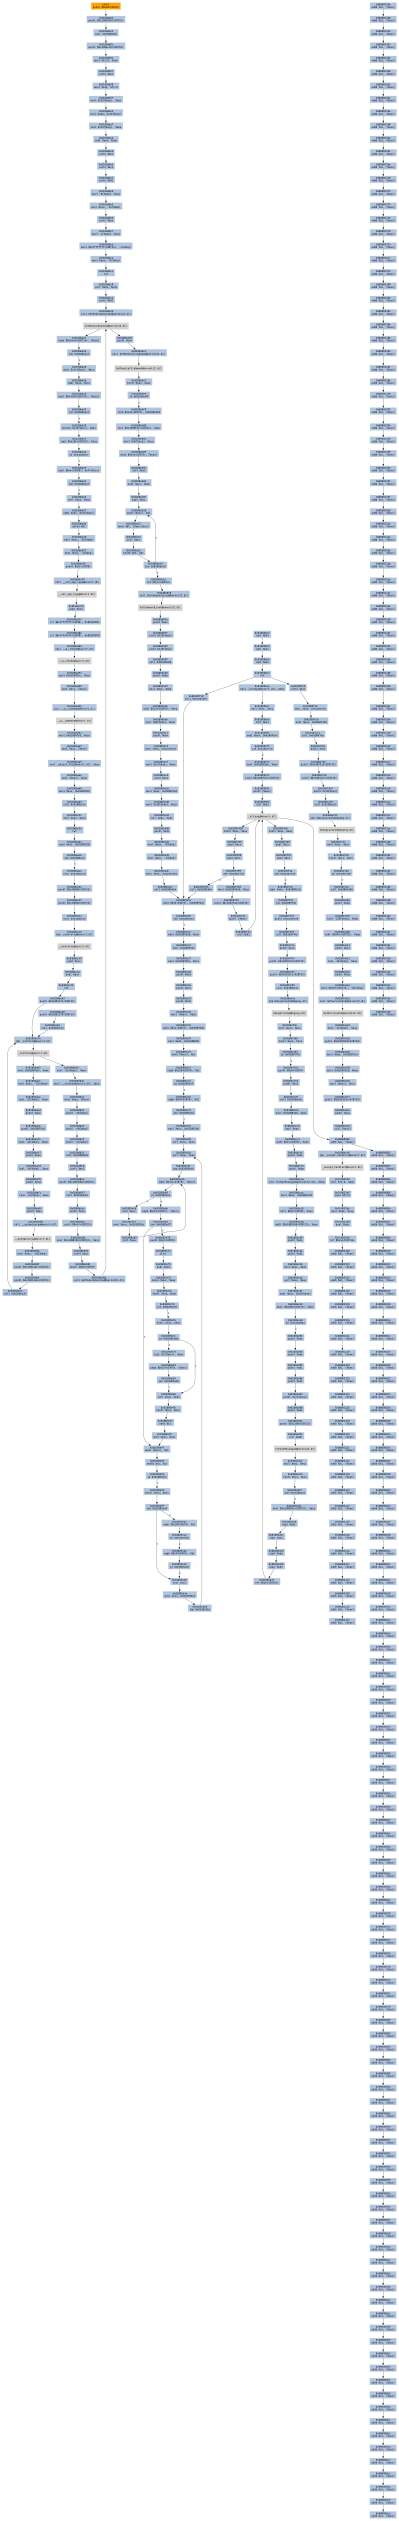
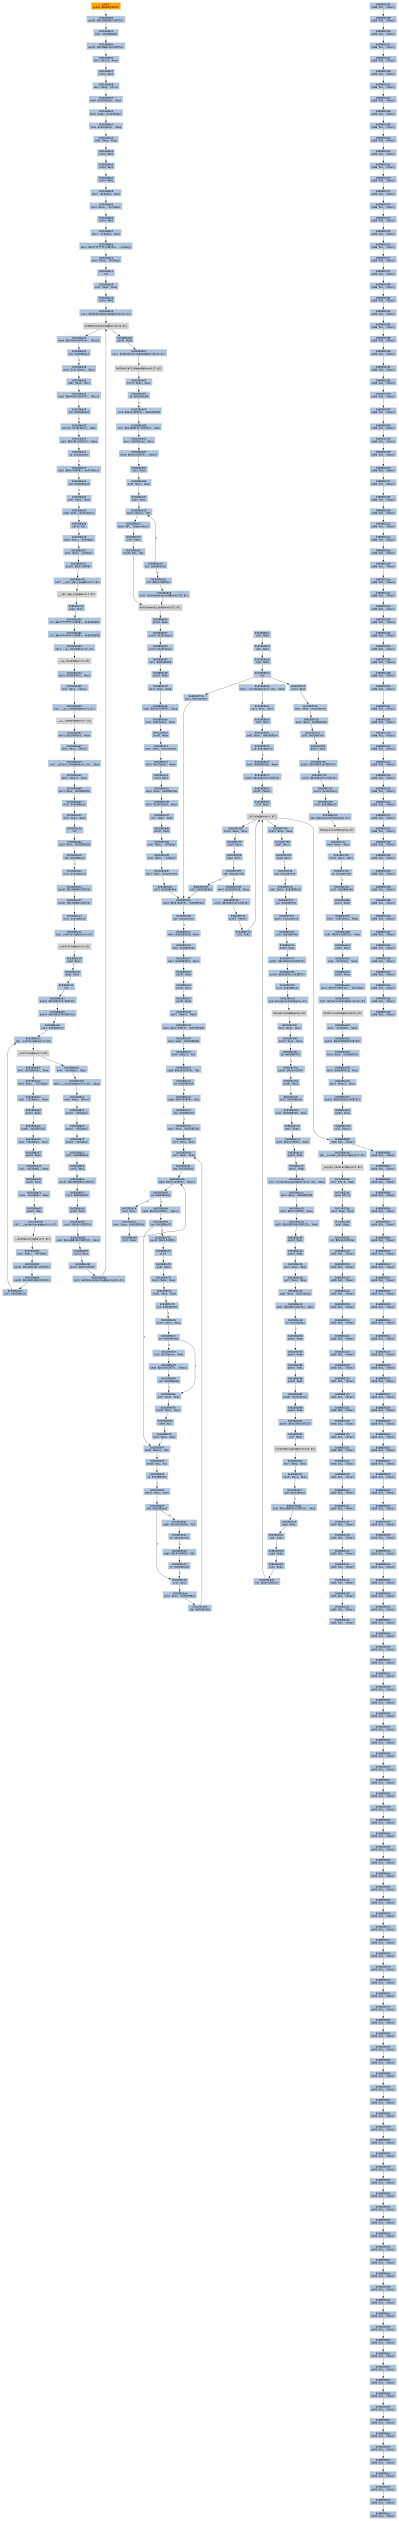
(144, 558) -> (133, 581)
(34, 1017) -> (57, 1006)
(77, 1147) -> none
